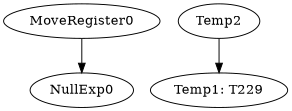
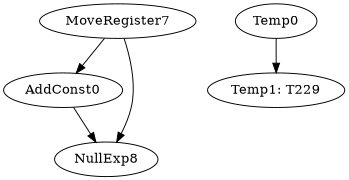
(82, 21) -> (118, 21)
(219, 21) -> (276, 21)
none -> (63, 90)
(82, 90) -> (106, 159)
